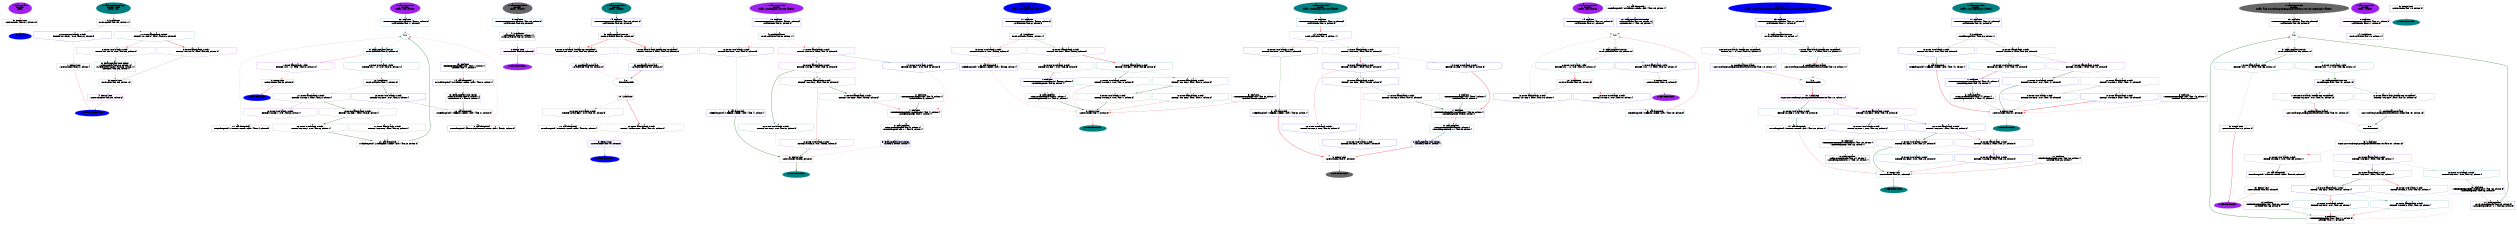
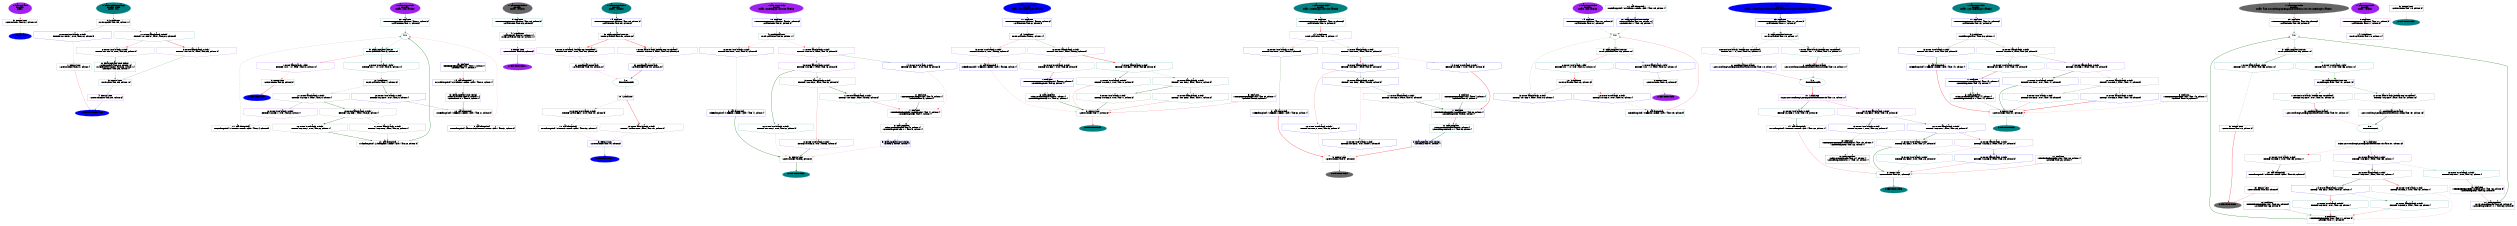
(2228, 205) -> (2228, 205)
